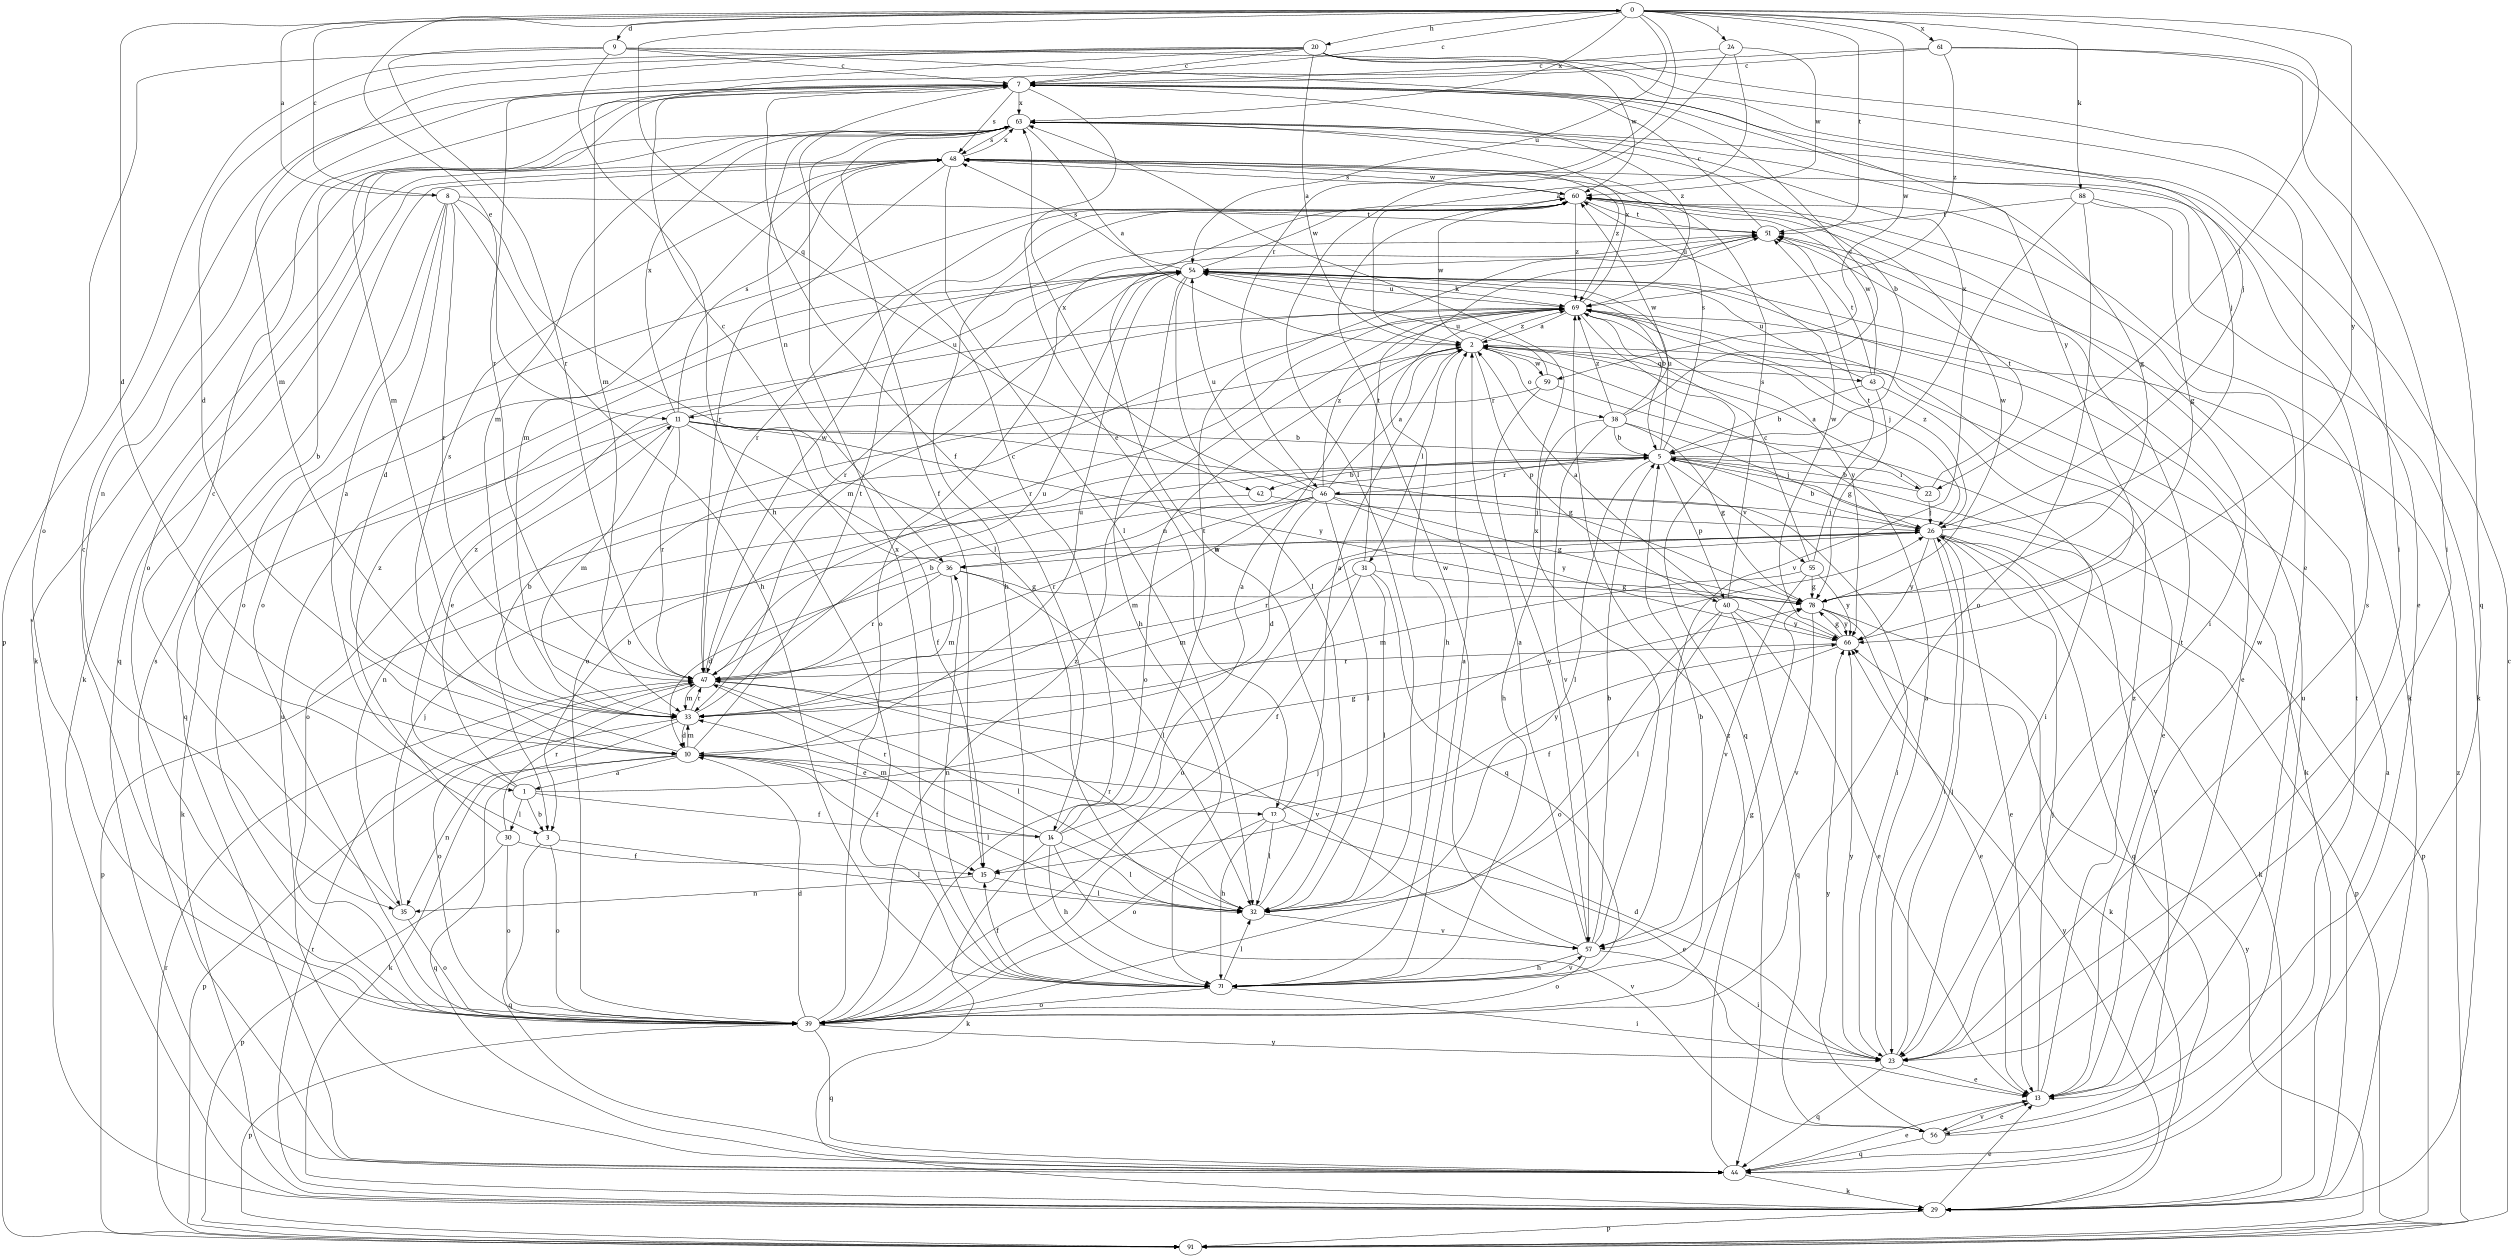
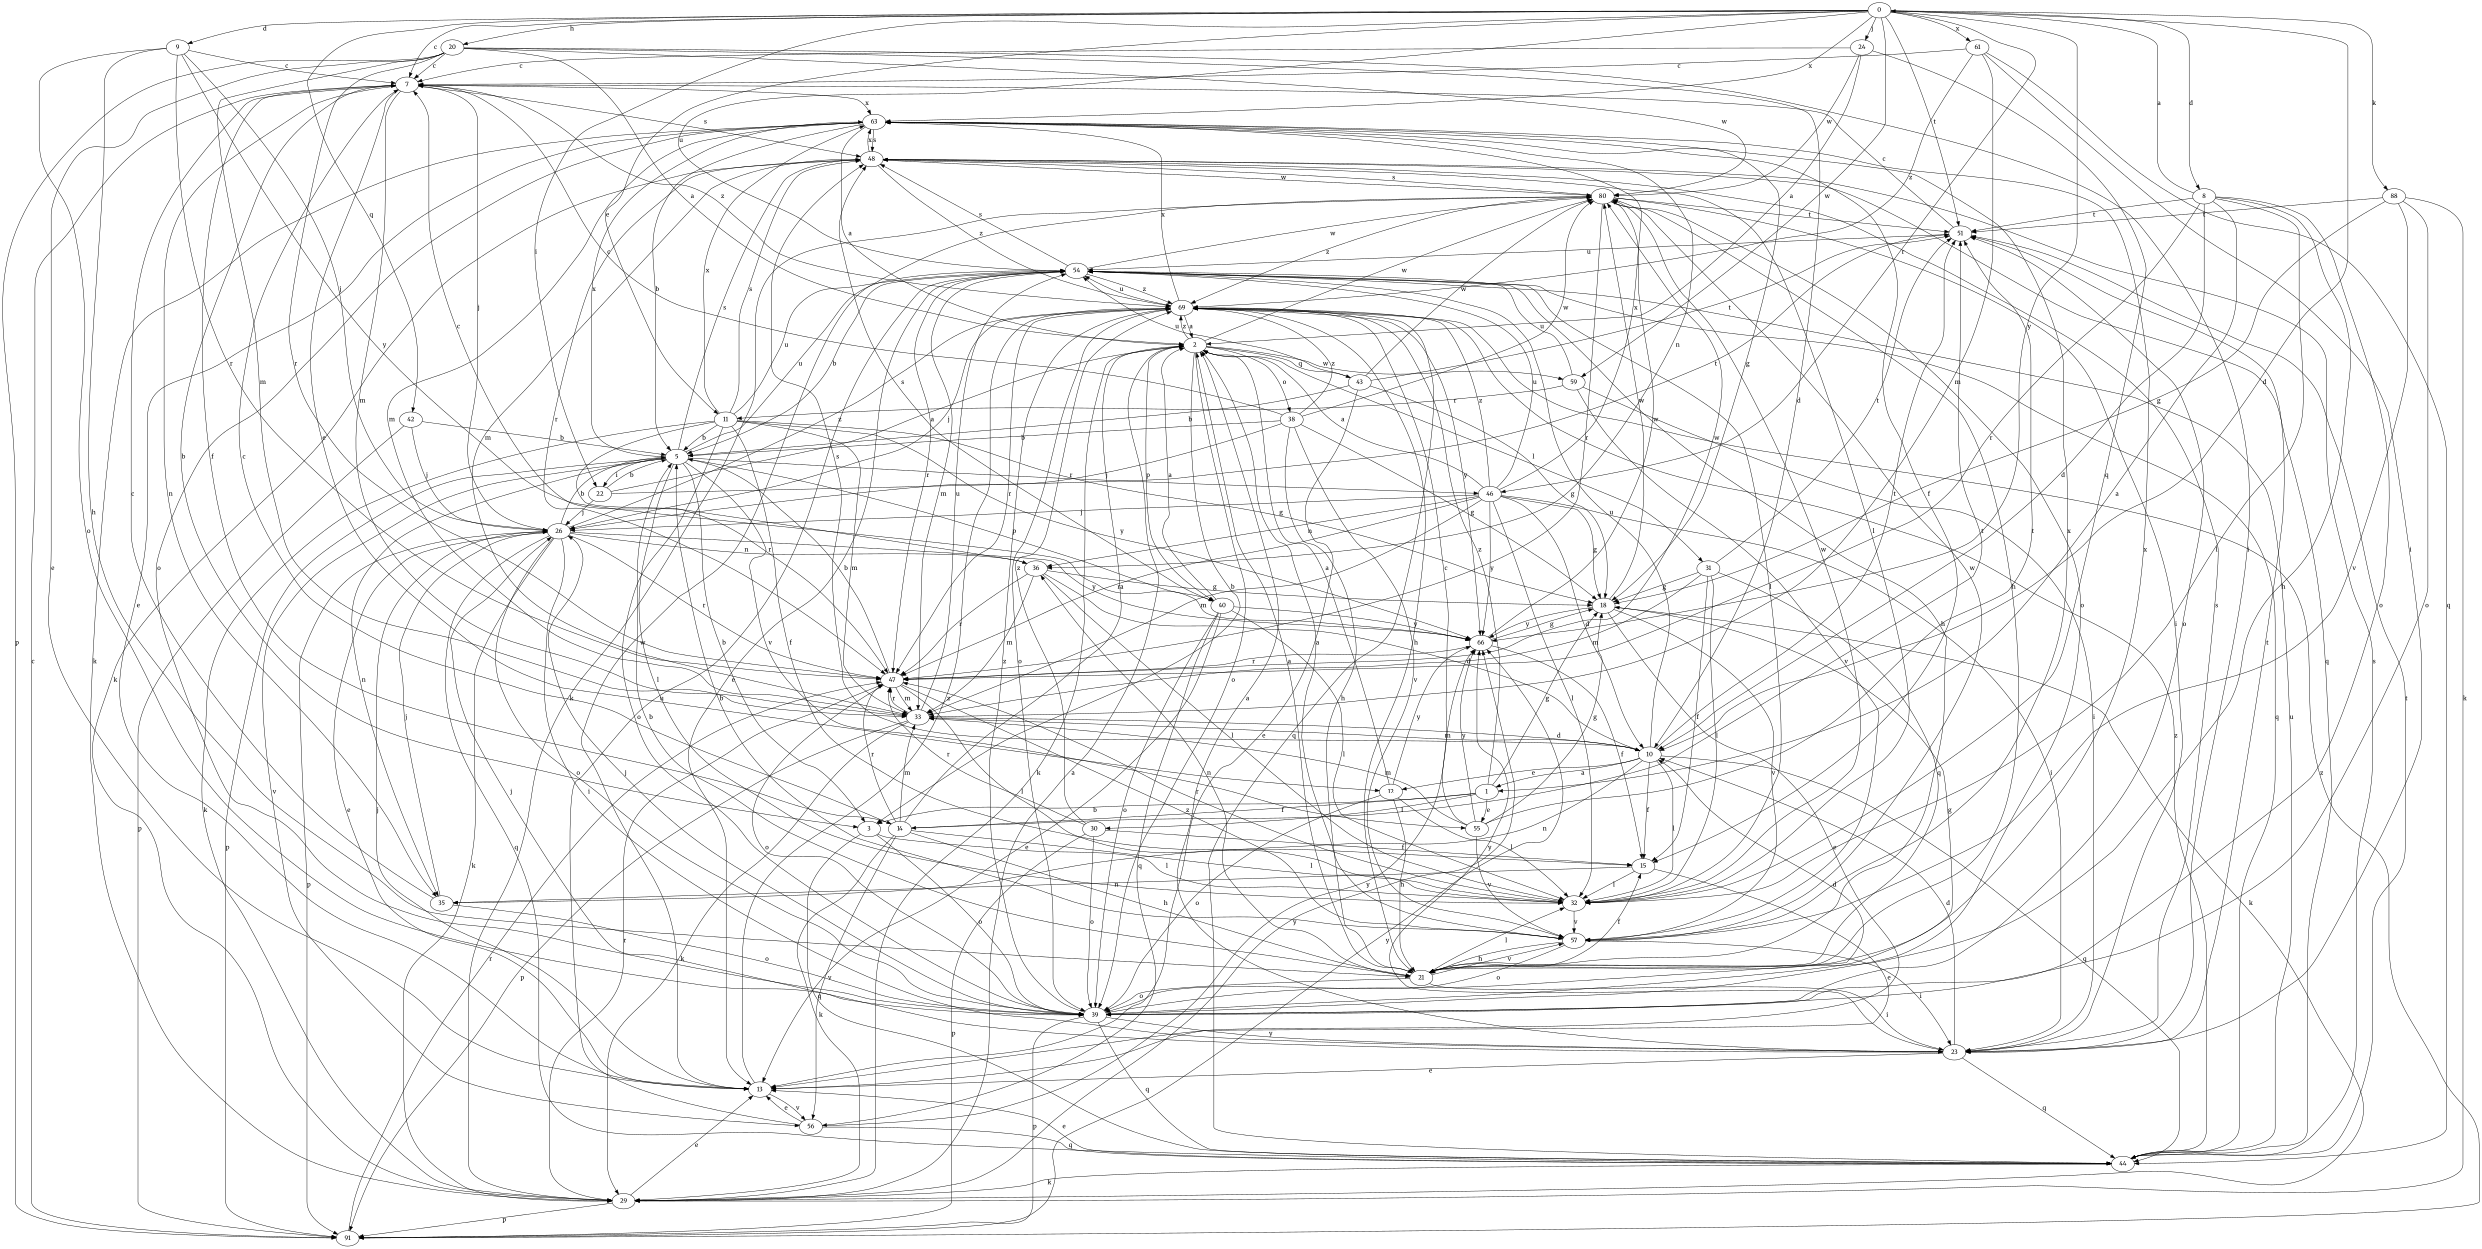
(315, 103) -> (2191, 103)
(1576, 196) -> (1603, 196)
(1457, 289) -> (1145, 289)
(1460, 463) -> (542, 438)
(99, 469) -> none
(1358, 475) -> (2107, 475)
(460, 580) -> (1486, 809)
(1812, 606) -> (1604, 606)
(1318, 815) -> (1188, 810)
(1669, 947) -> (1583, 1028)
